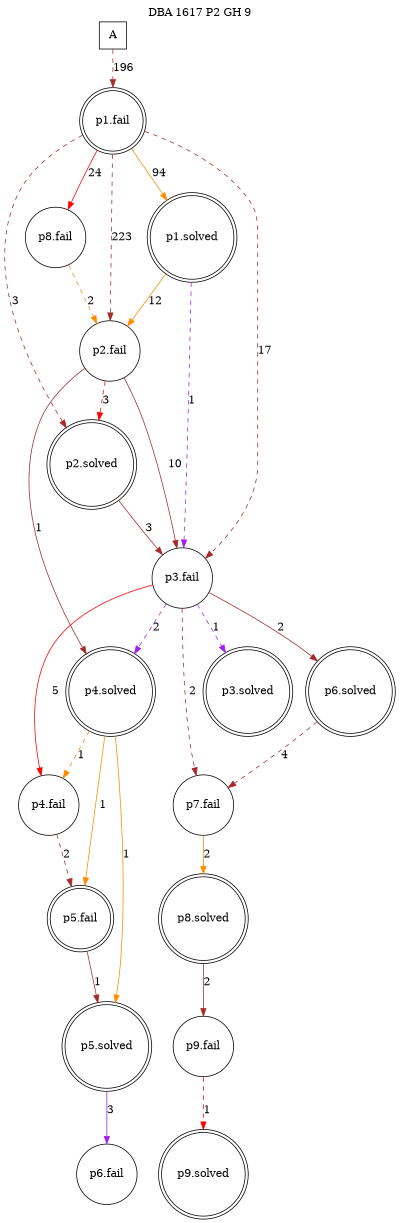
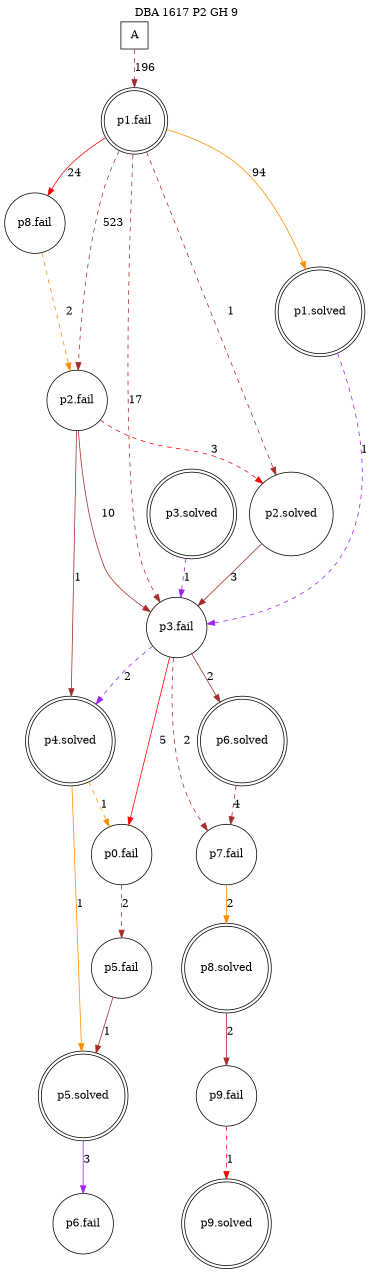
(122, 237) -> (113, 223)
(149, 297) -> none
(16, 301) -> (231, 312)
(92, 464) -> (291, 514)
(210, 625) -> (184, 574)
(49, 805) -> (122, 855)
(95, 807) -> none
(80, 919) -> (122, 968)
